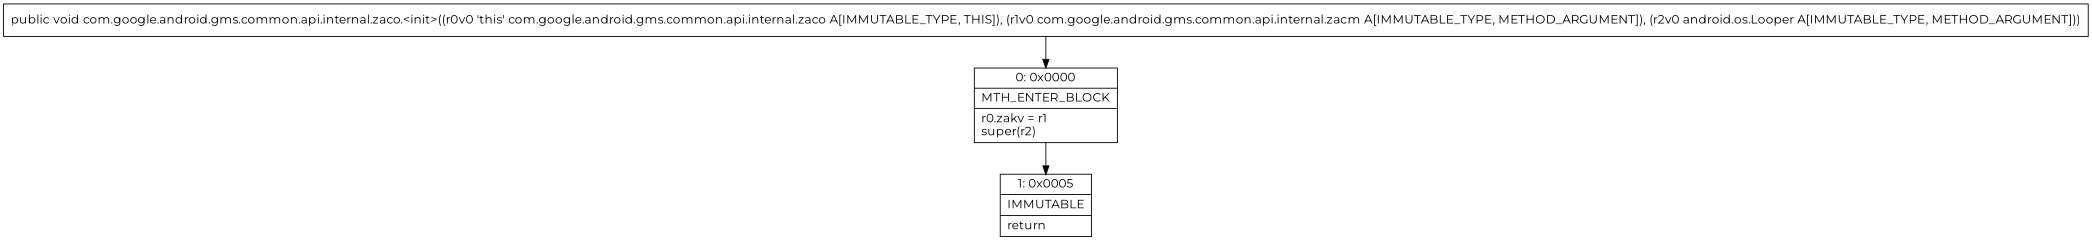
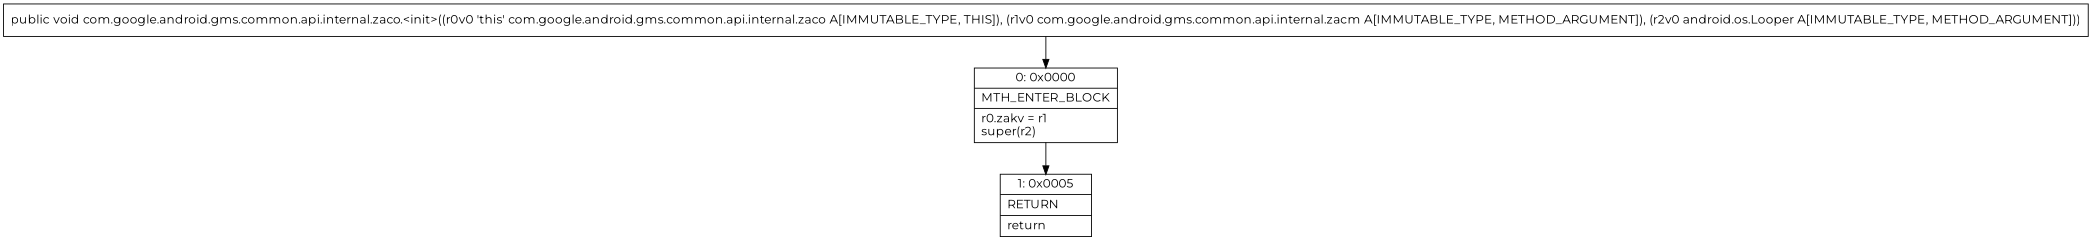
(1046, 205) -> (1033, 205)
